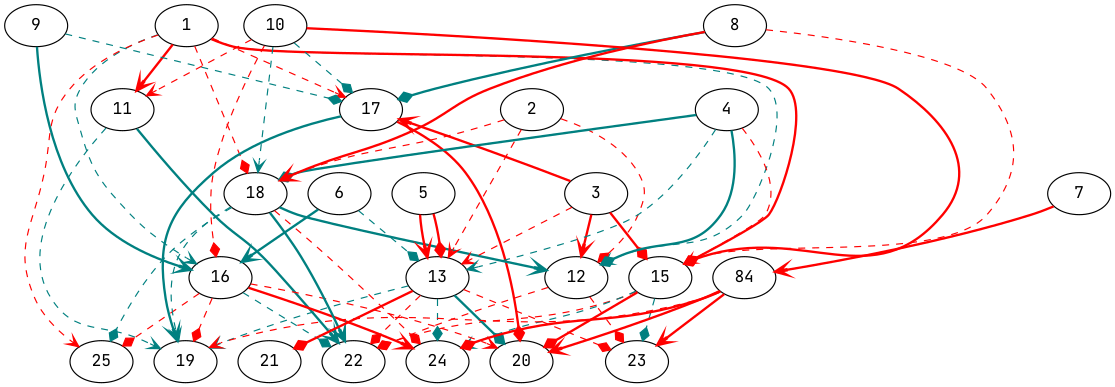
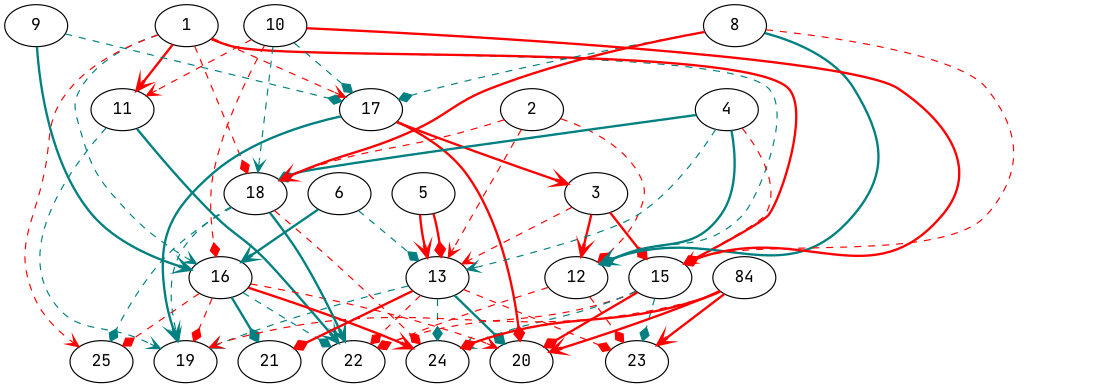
(536, 65) -> (536, 65)
(491, 151) -> (481, 153)
(1079, 194) -> none
(406, 240) -> (850, 219)
none -> (241, 313)
